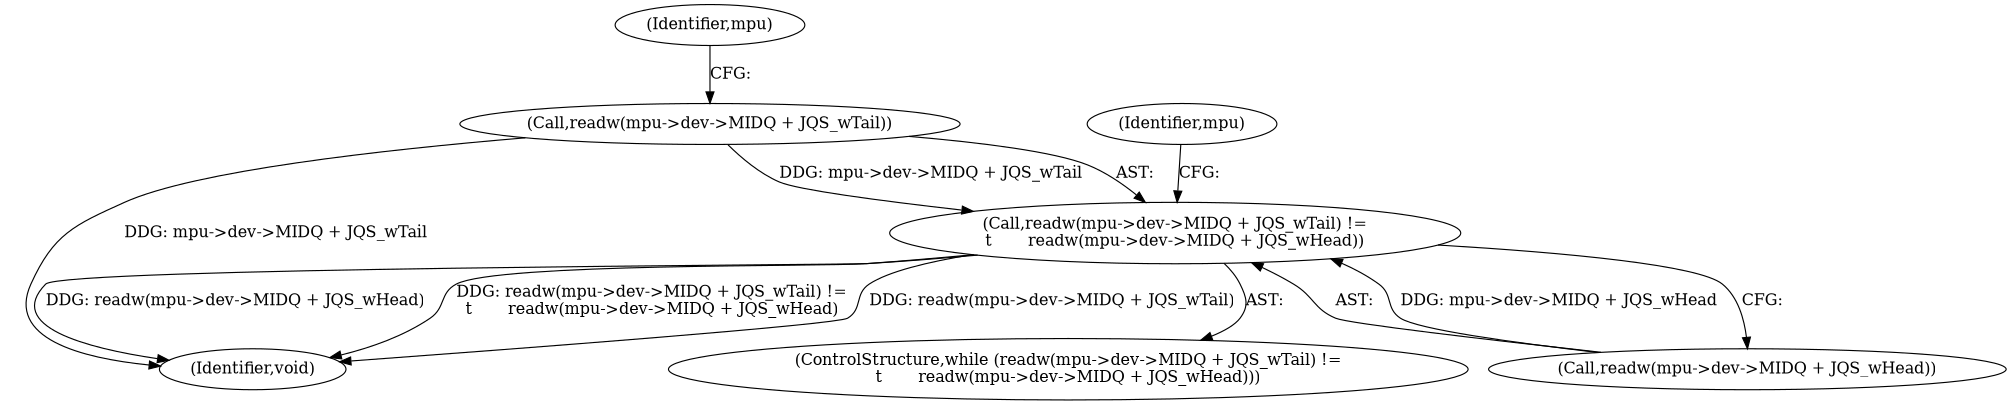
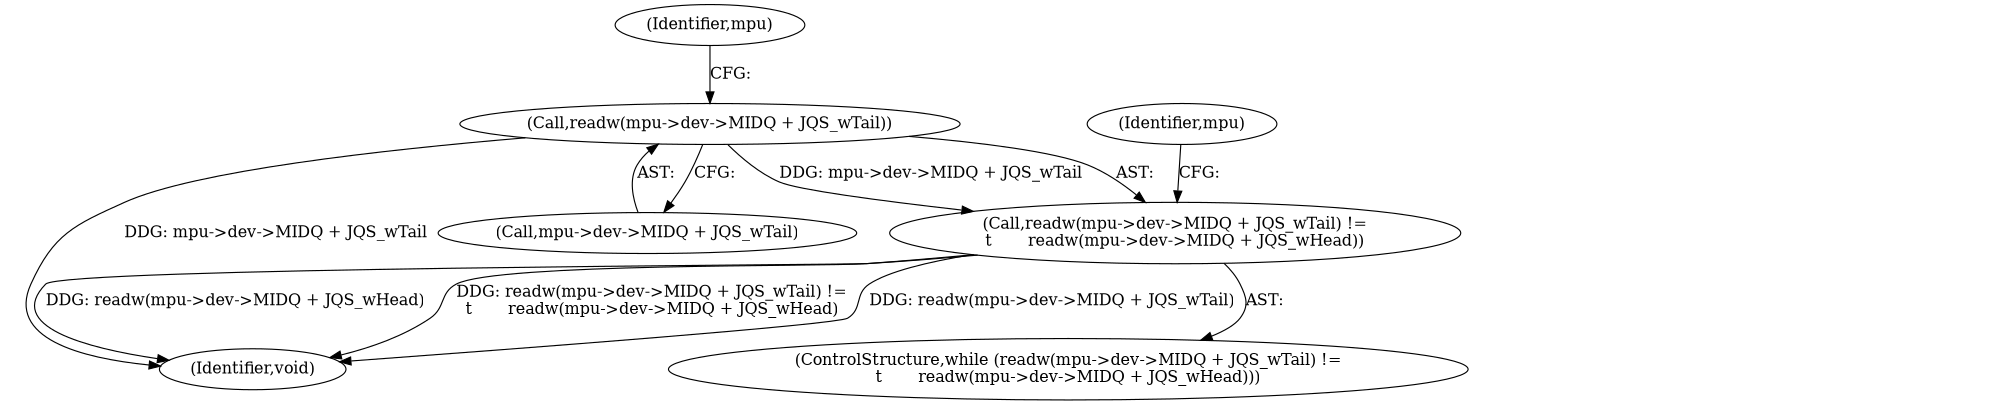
none -> (647, 233)
(1747, 369) -> none
